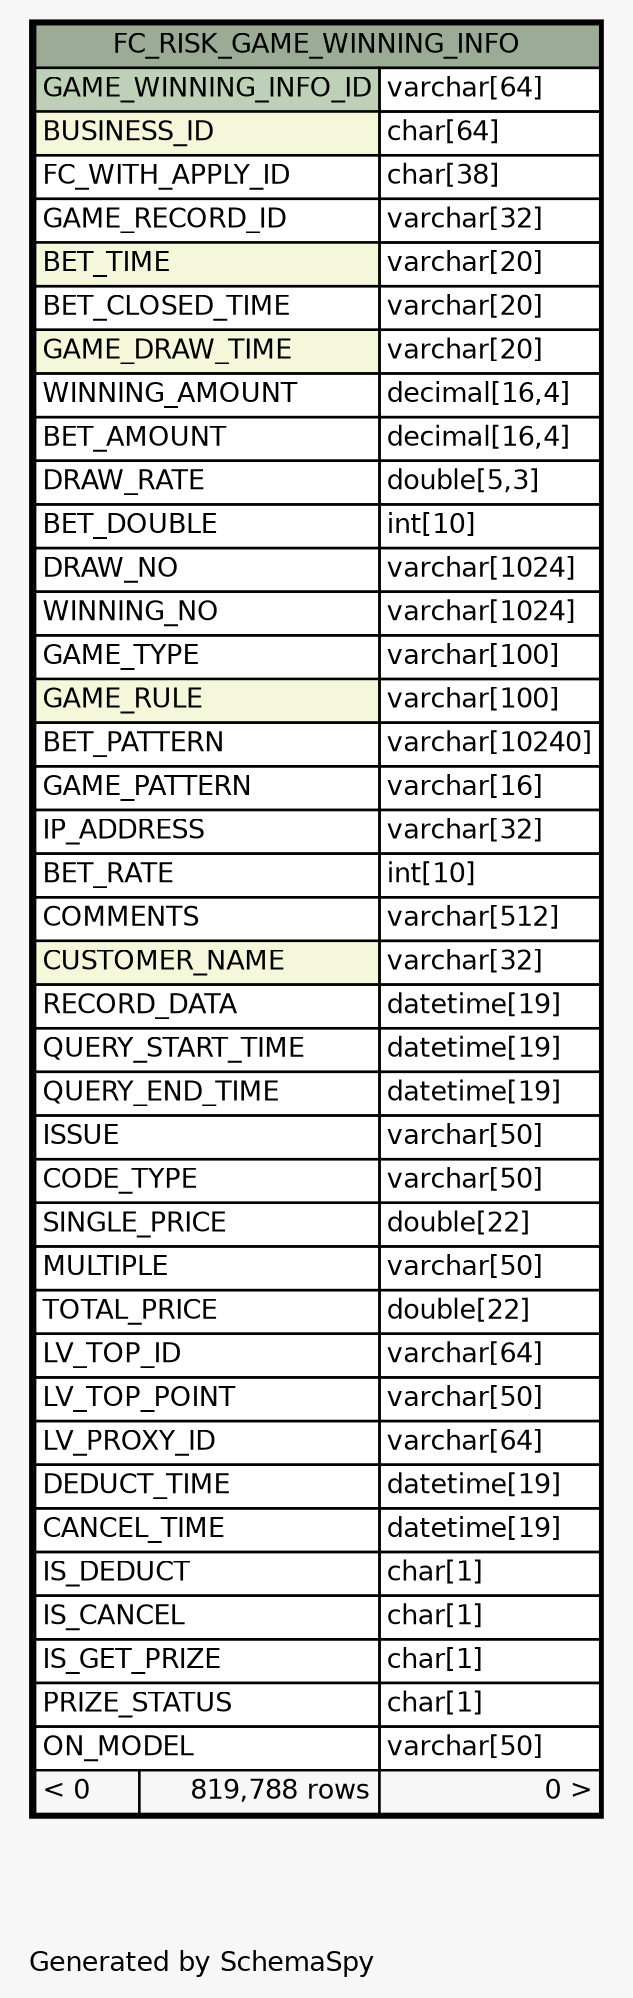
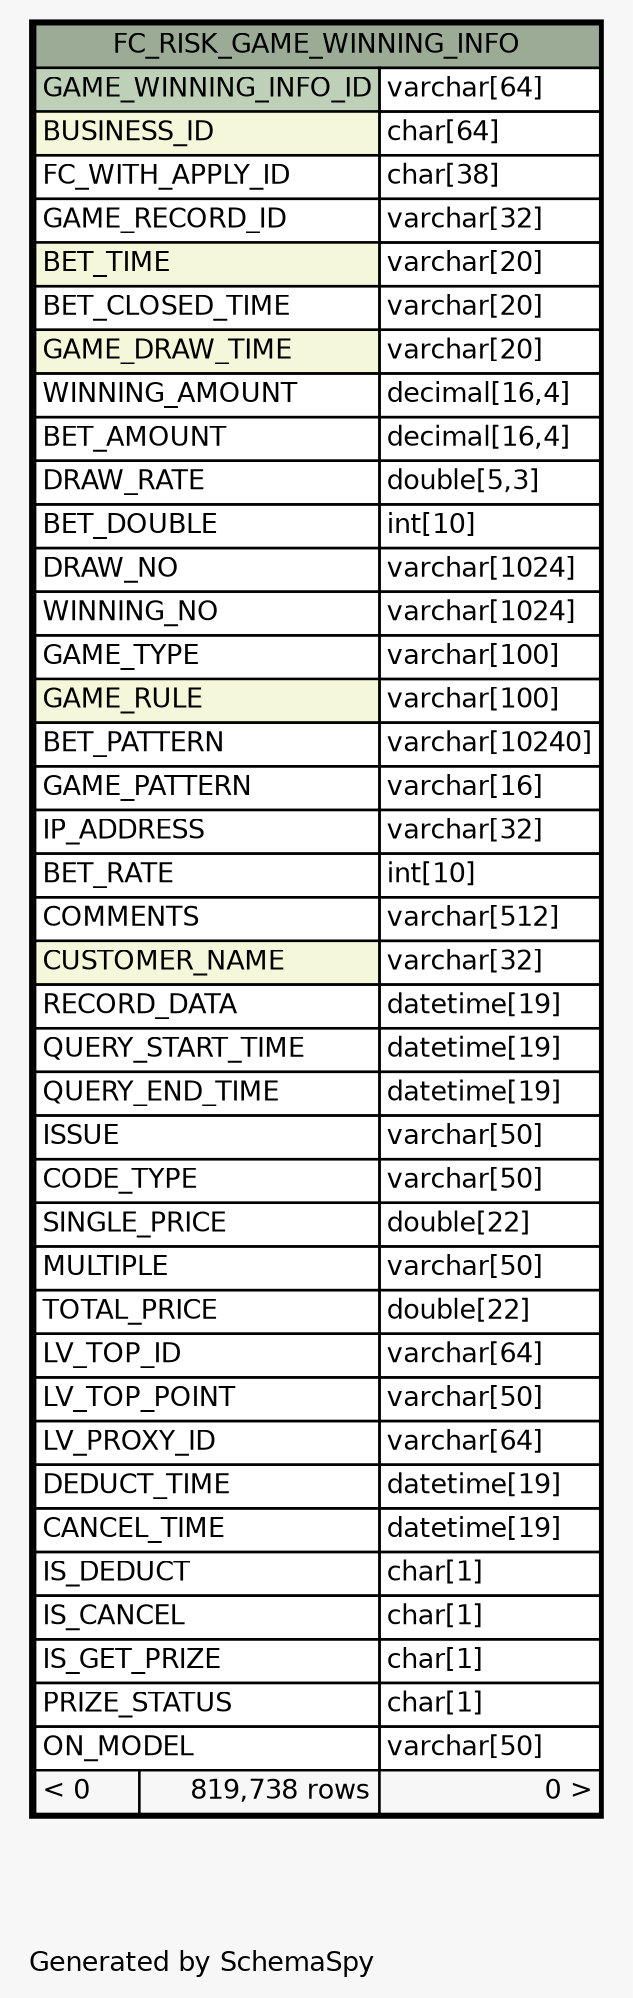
(281, 1791) -> (281, 1791)
